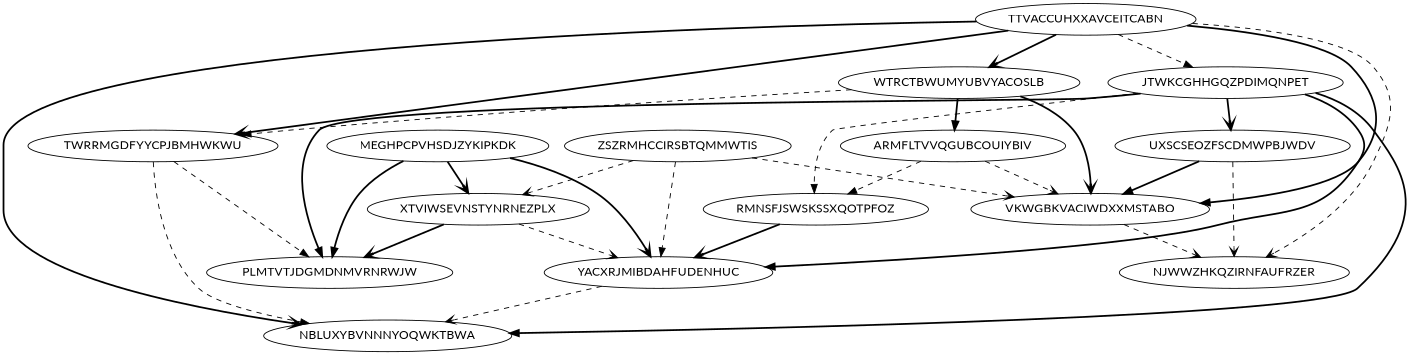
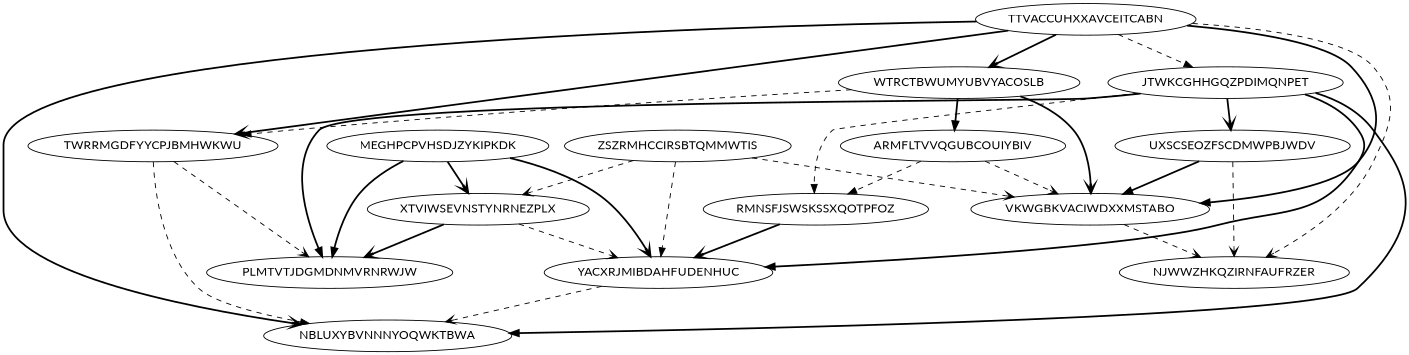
(238, 207) -> (238, 207)
